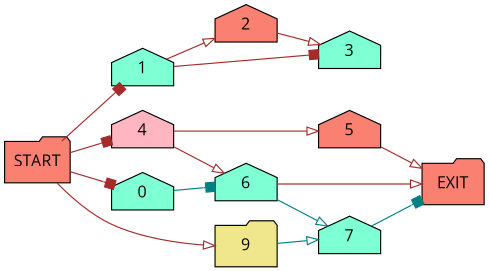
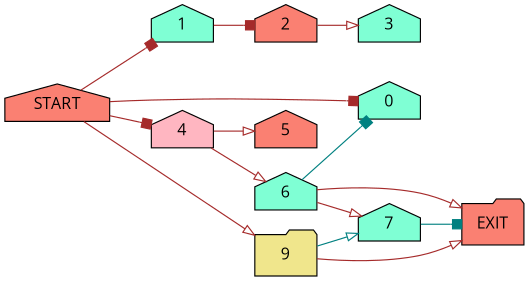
(185, 51) -> (229, 25)
(240, 61) -> none
(396, 155) -> (385, 260)
(37, 162) -> (57, 105)
(189, 189) -> (331, 153)
(297, 210) -> (334, 208)
